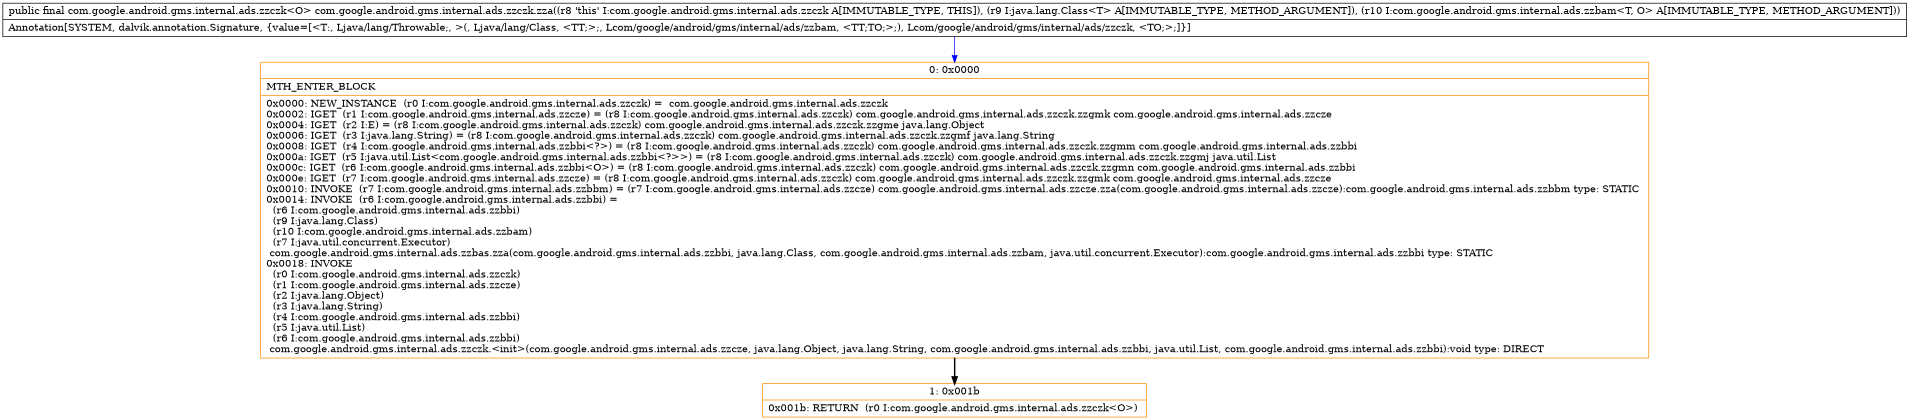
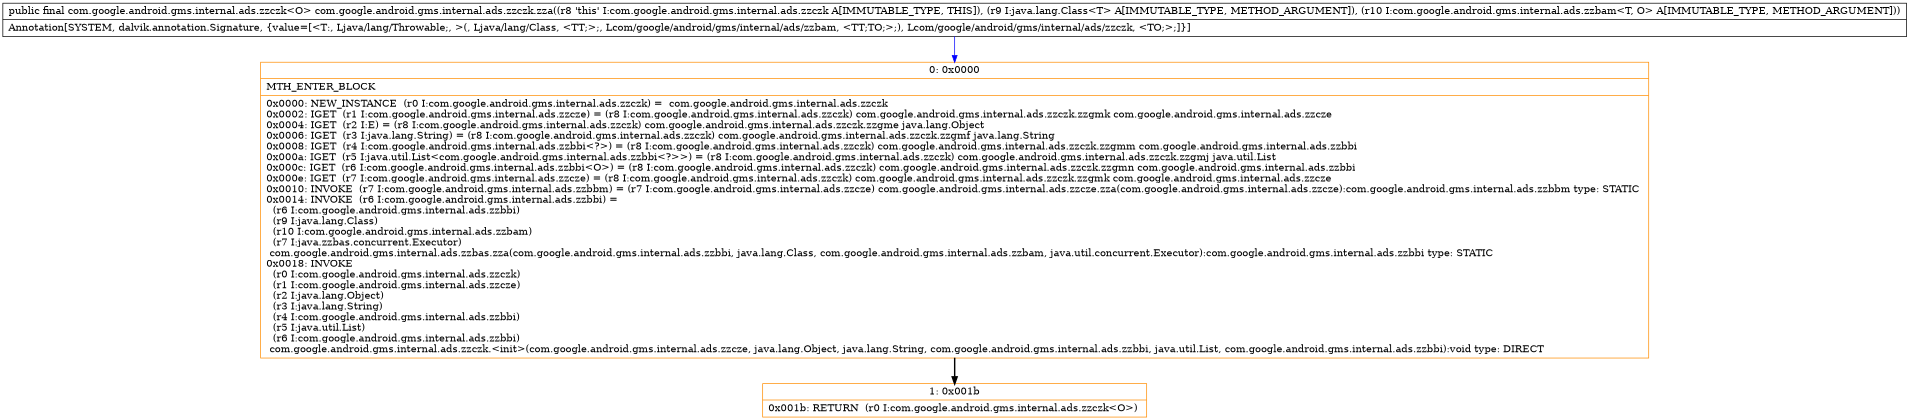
(358, 242) -> (364, 242)
